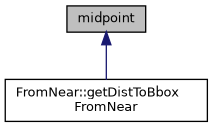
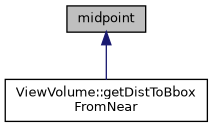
(106, 100) -> (106, 100)
